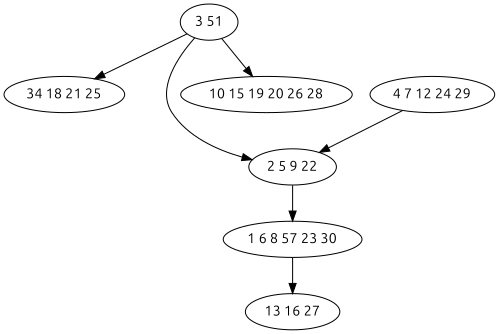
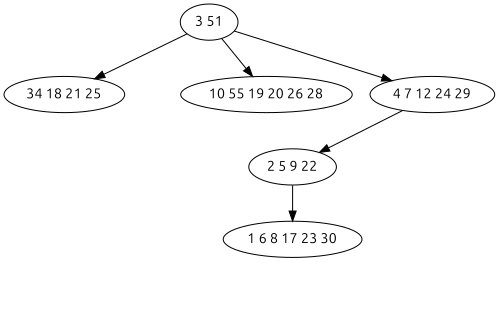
(266, 95) -> (266, 95)
(172, 113) -> (308, 54)
(293, 239) -> (293, 239)
(293, 312) -> none
